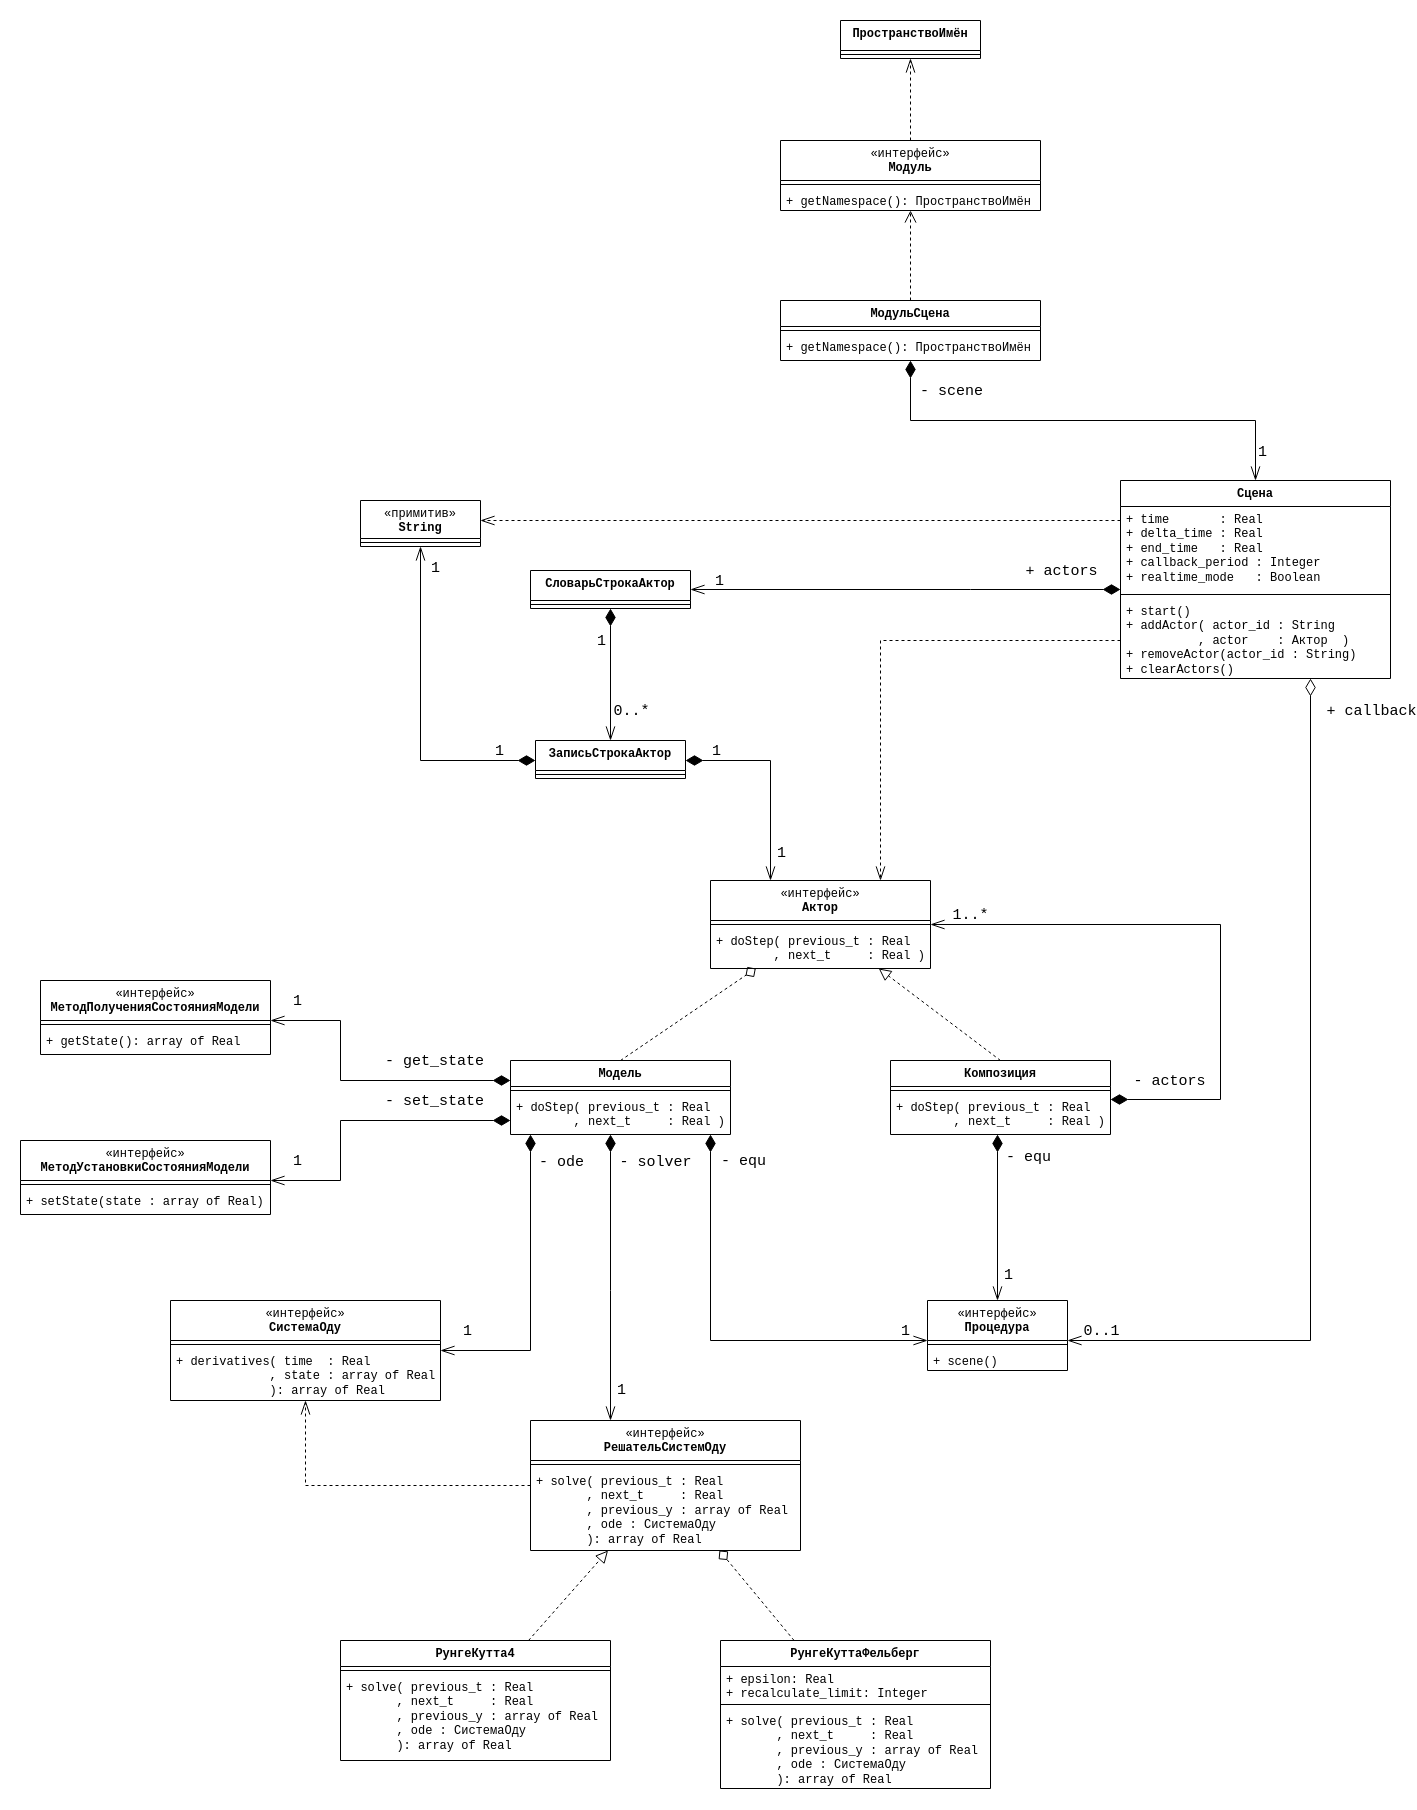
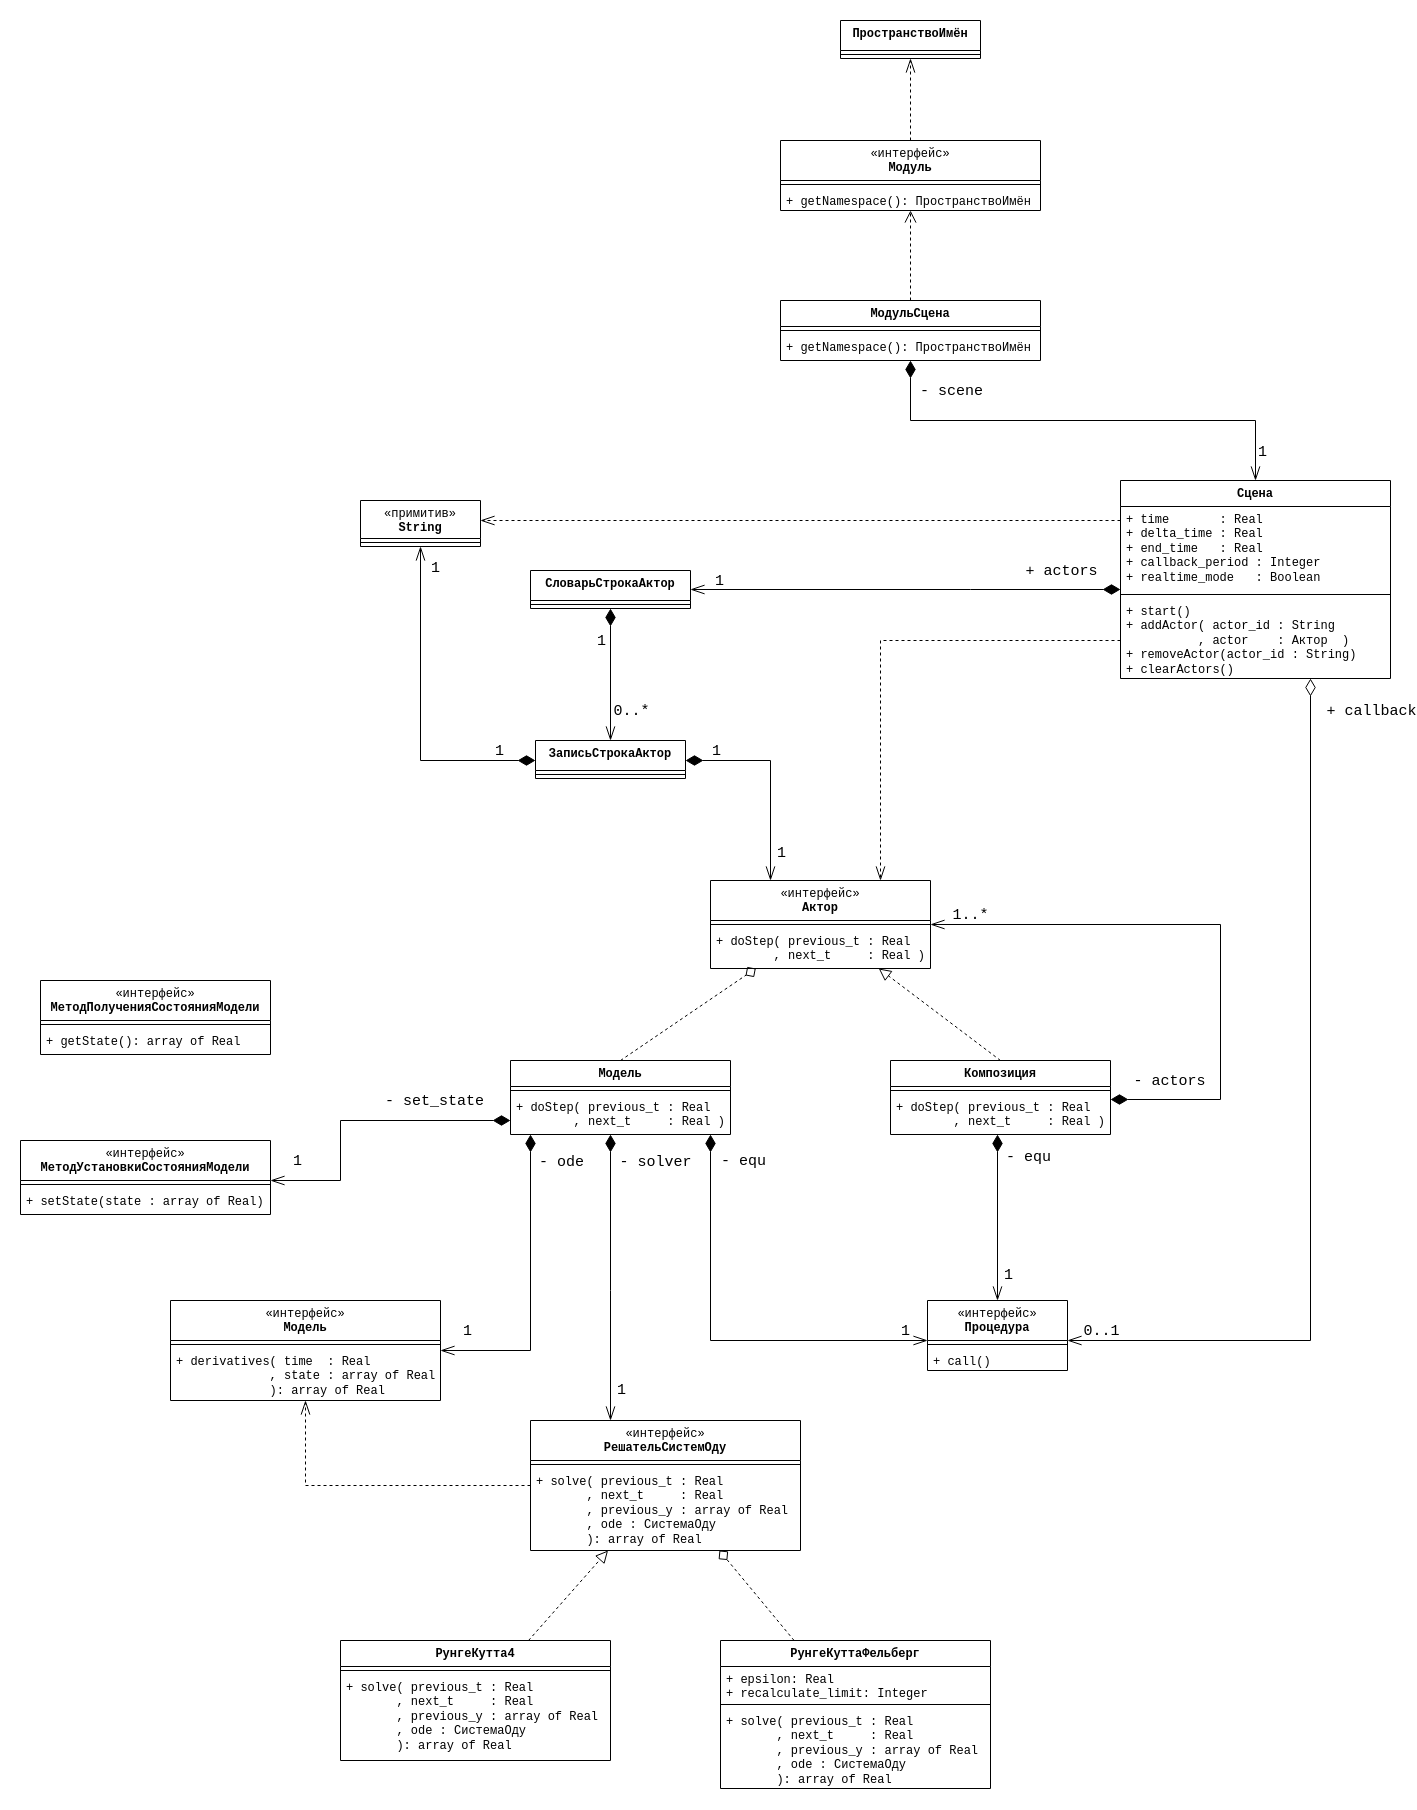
(354, 1081) -> none
(306, 1322) -> (306, 1322)
(962, 1363) -> (956, 1363)
